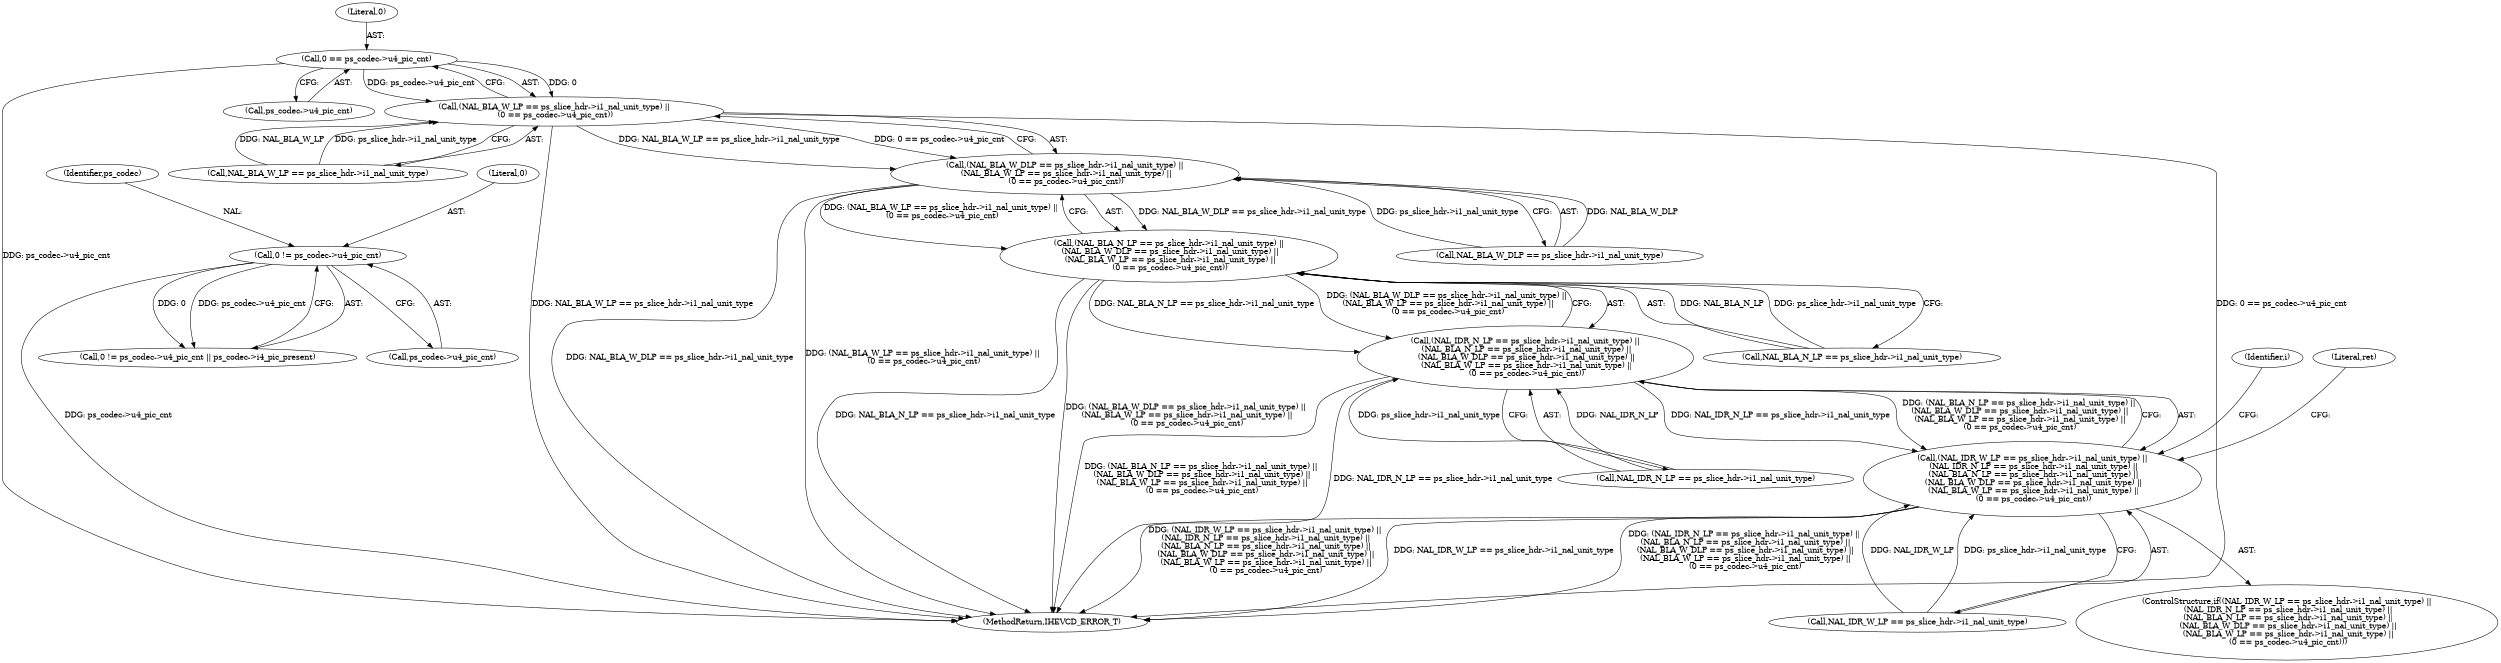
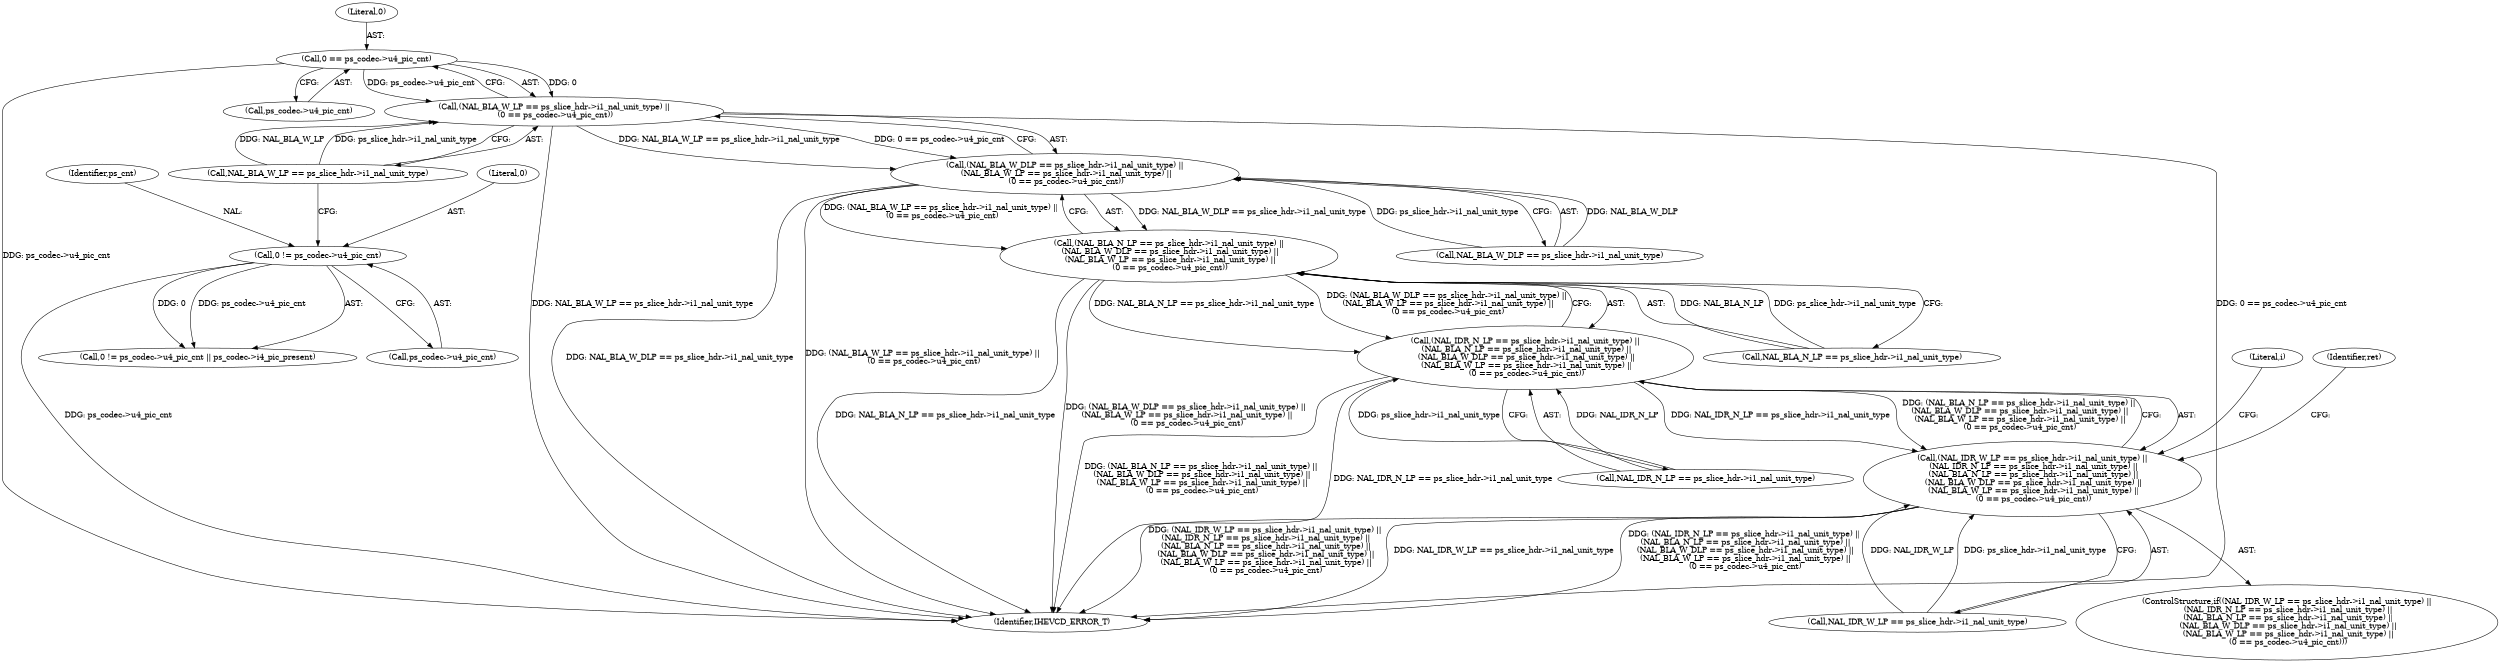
(102, 174) -> (102, 174)
(300, 323) -> (318, 212)
(2267, 358) -> (2267, 358)
(2354, 358) -> (2354, 358)
(1052, 622) -> (1052, 622)
